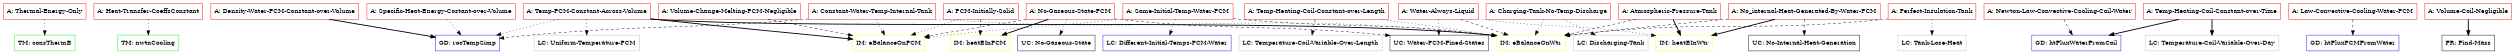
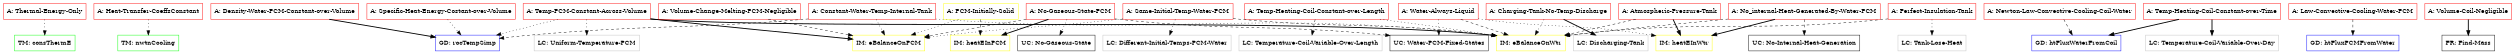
(981, 11) -> (981, 11)
(1573, 24) -> (1573, 24)
(1167, 43) -> (1167, 43)
